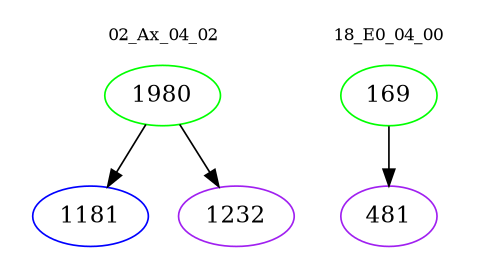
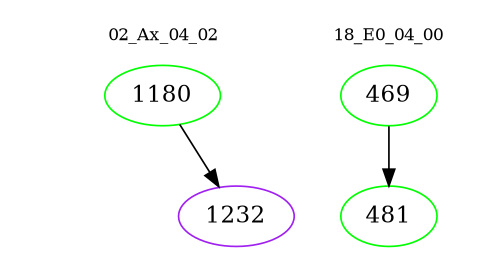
(163, 96) -> (163, 96)
(389, 96) -> (389, 96)
(91, 216) -> none
(389, 216) -> (389, 216)
